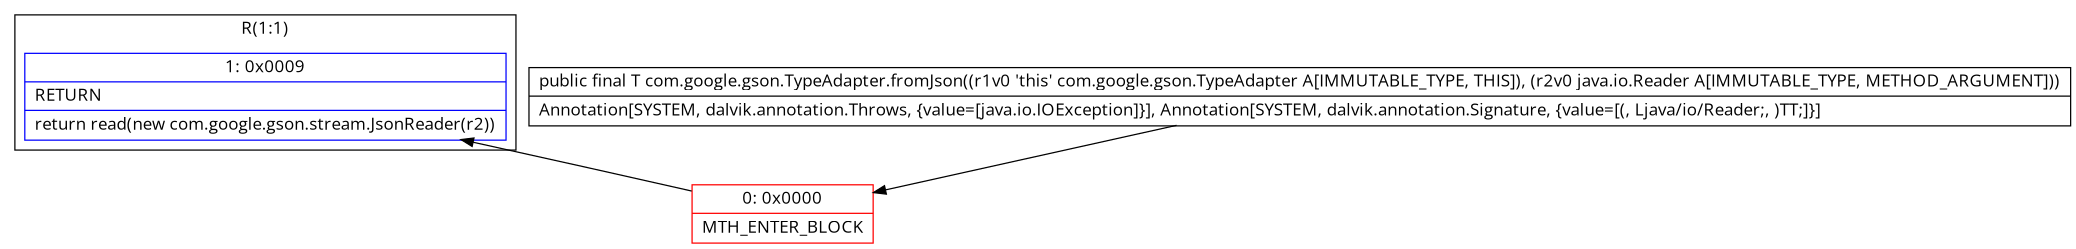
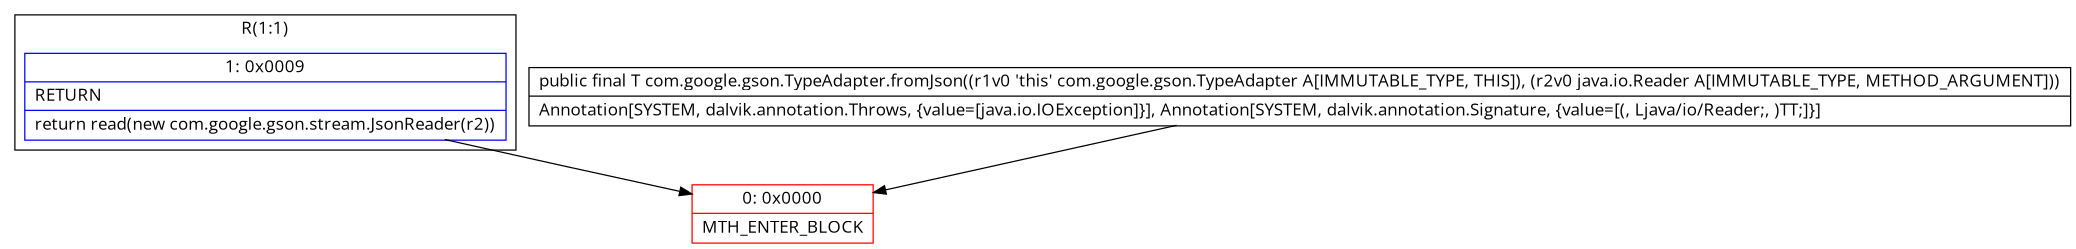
(582, 166) -> (562, 166)
